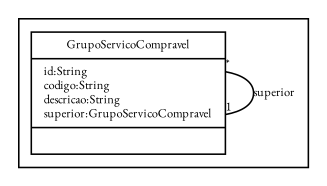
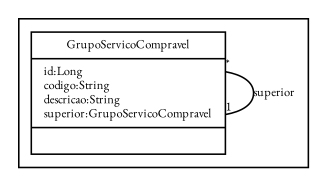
(66, 71) -> (63, 71)
